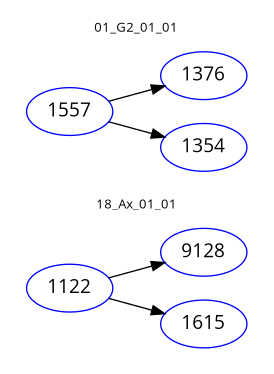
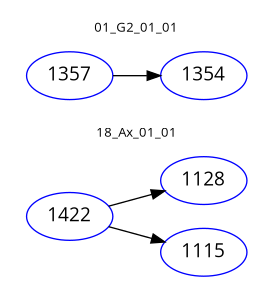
(204, 76) -> none
(70, 112) -> (70, 76)
(204, 252) -> (204, 181)
(70, 288) -> (70, 216)
(204, 324) -> (204, 252)
